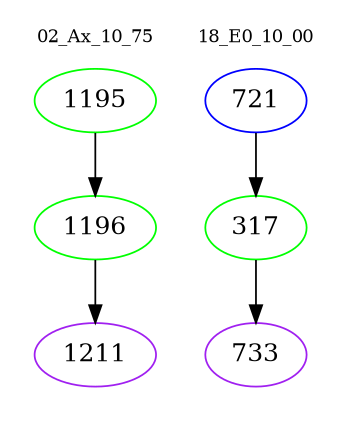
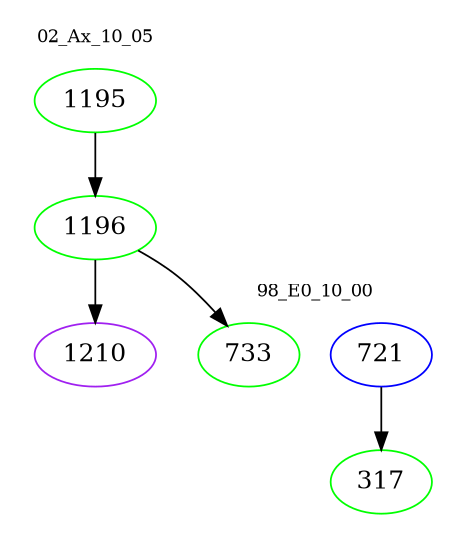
(95, 38) -> (95, 38)
(256, 38) -> (315, 292)
(256, 283) -> (195, 291)
(95, 355) -> (95, 355)
(256, 355) -> (249, 355)
